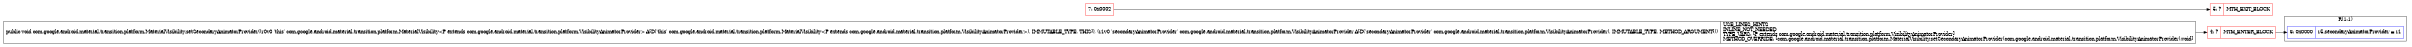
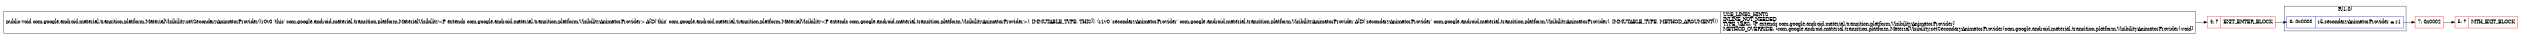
(2345, 20) -> (2345, 10)
none -> (2408, 22)
(2248, 32) -> (2248, 22)
